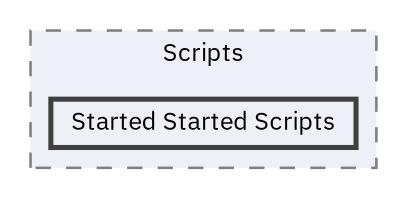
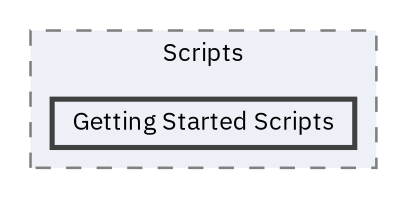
(203, 123) -> (203, 123)
